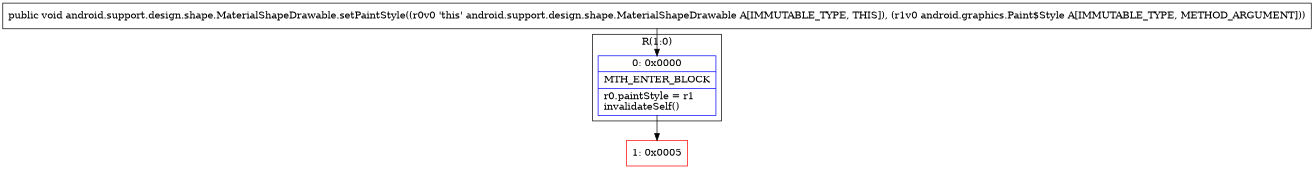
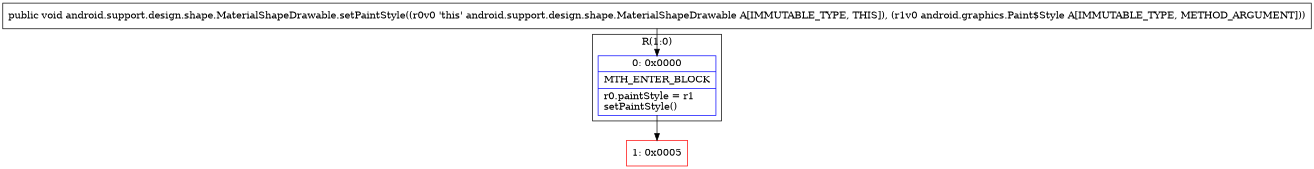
(641, 107) -> (640, 107)
